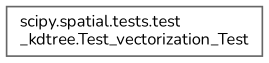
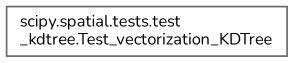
(134, 31) -> (147, 31)
